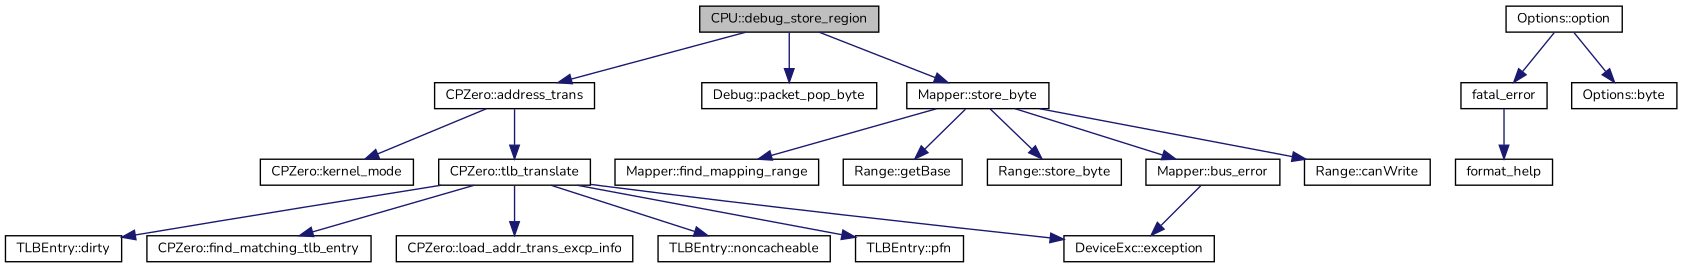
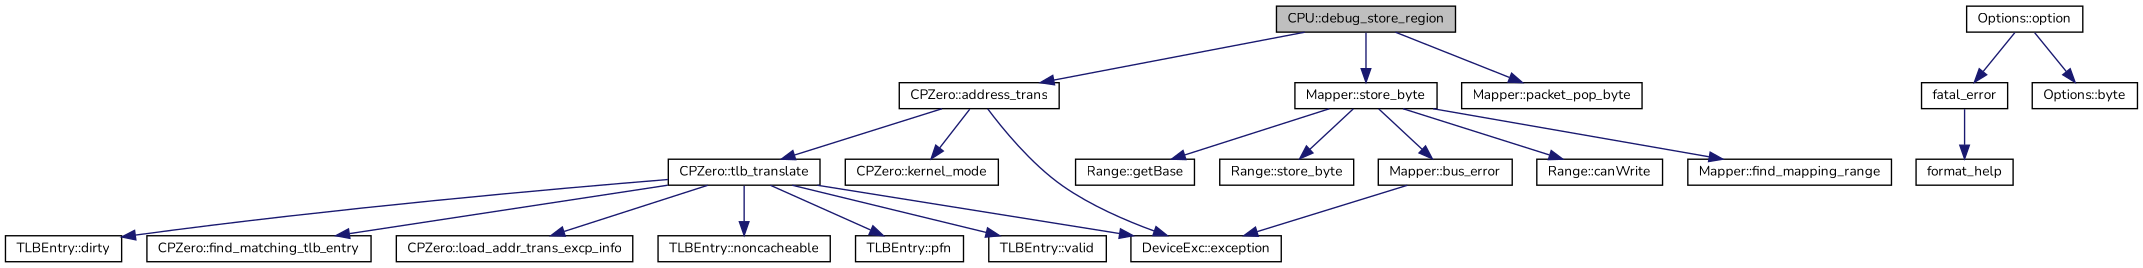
(789, 96) -> (1552, 96)
none -> (1060, 184)
none -> (1048, 249)
